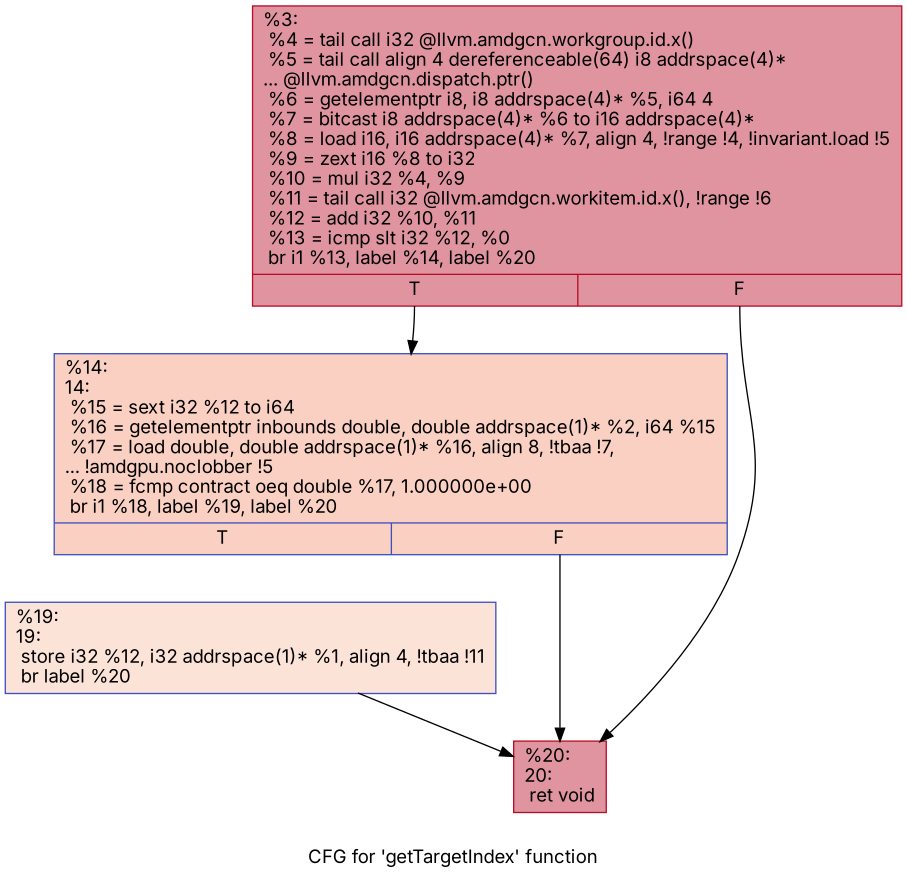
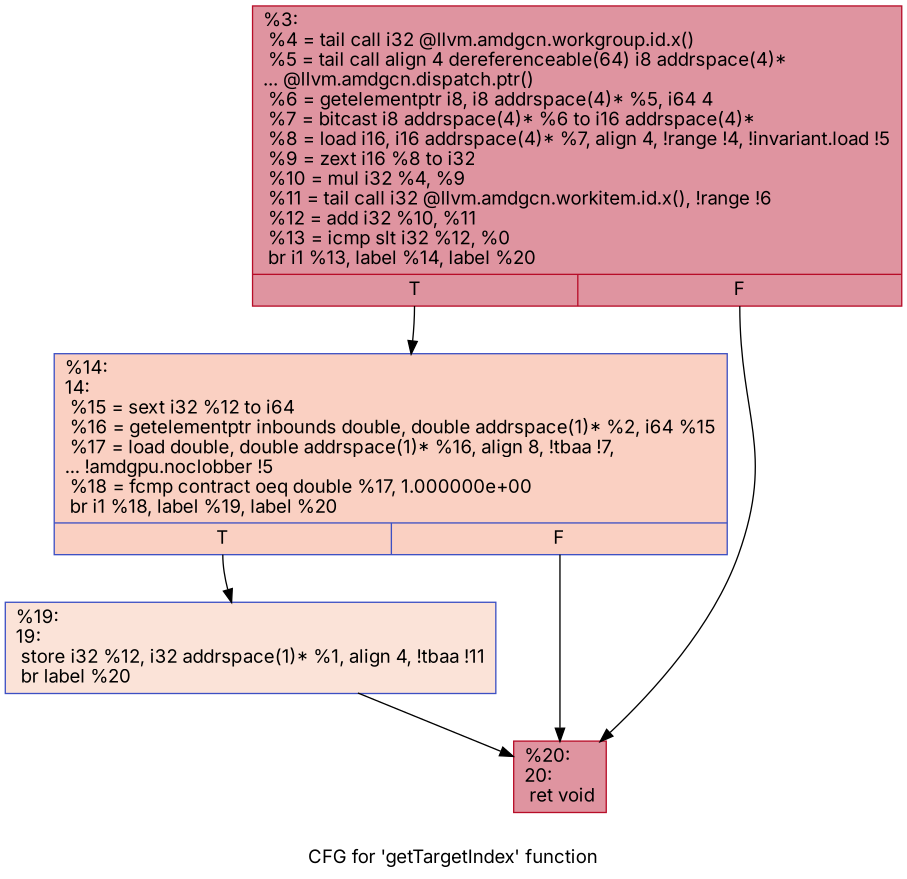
none -> (224, 572)
